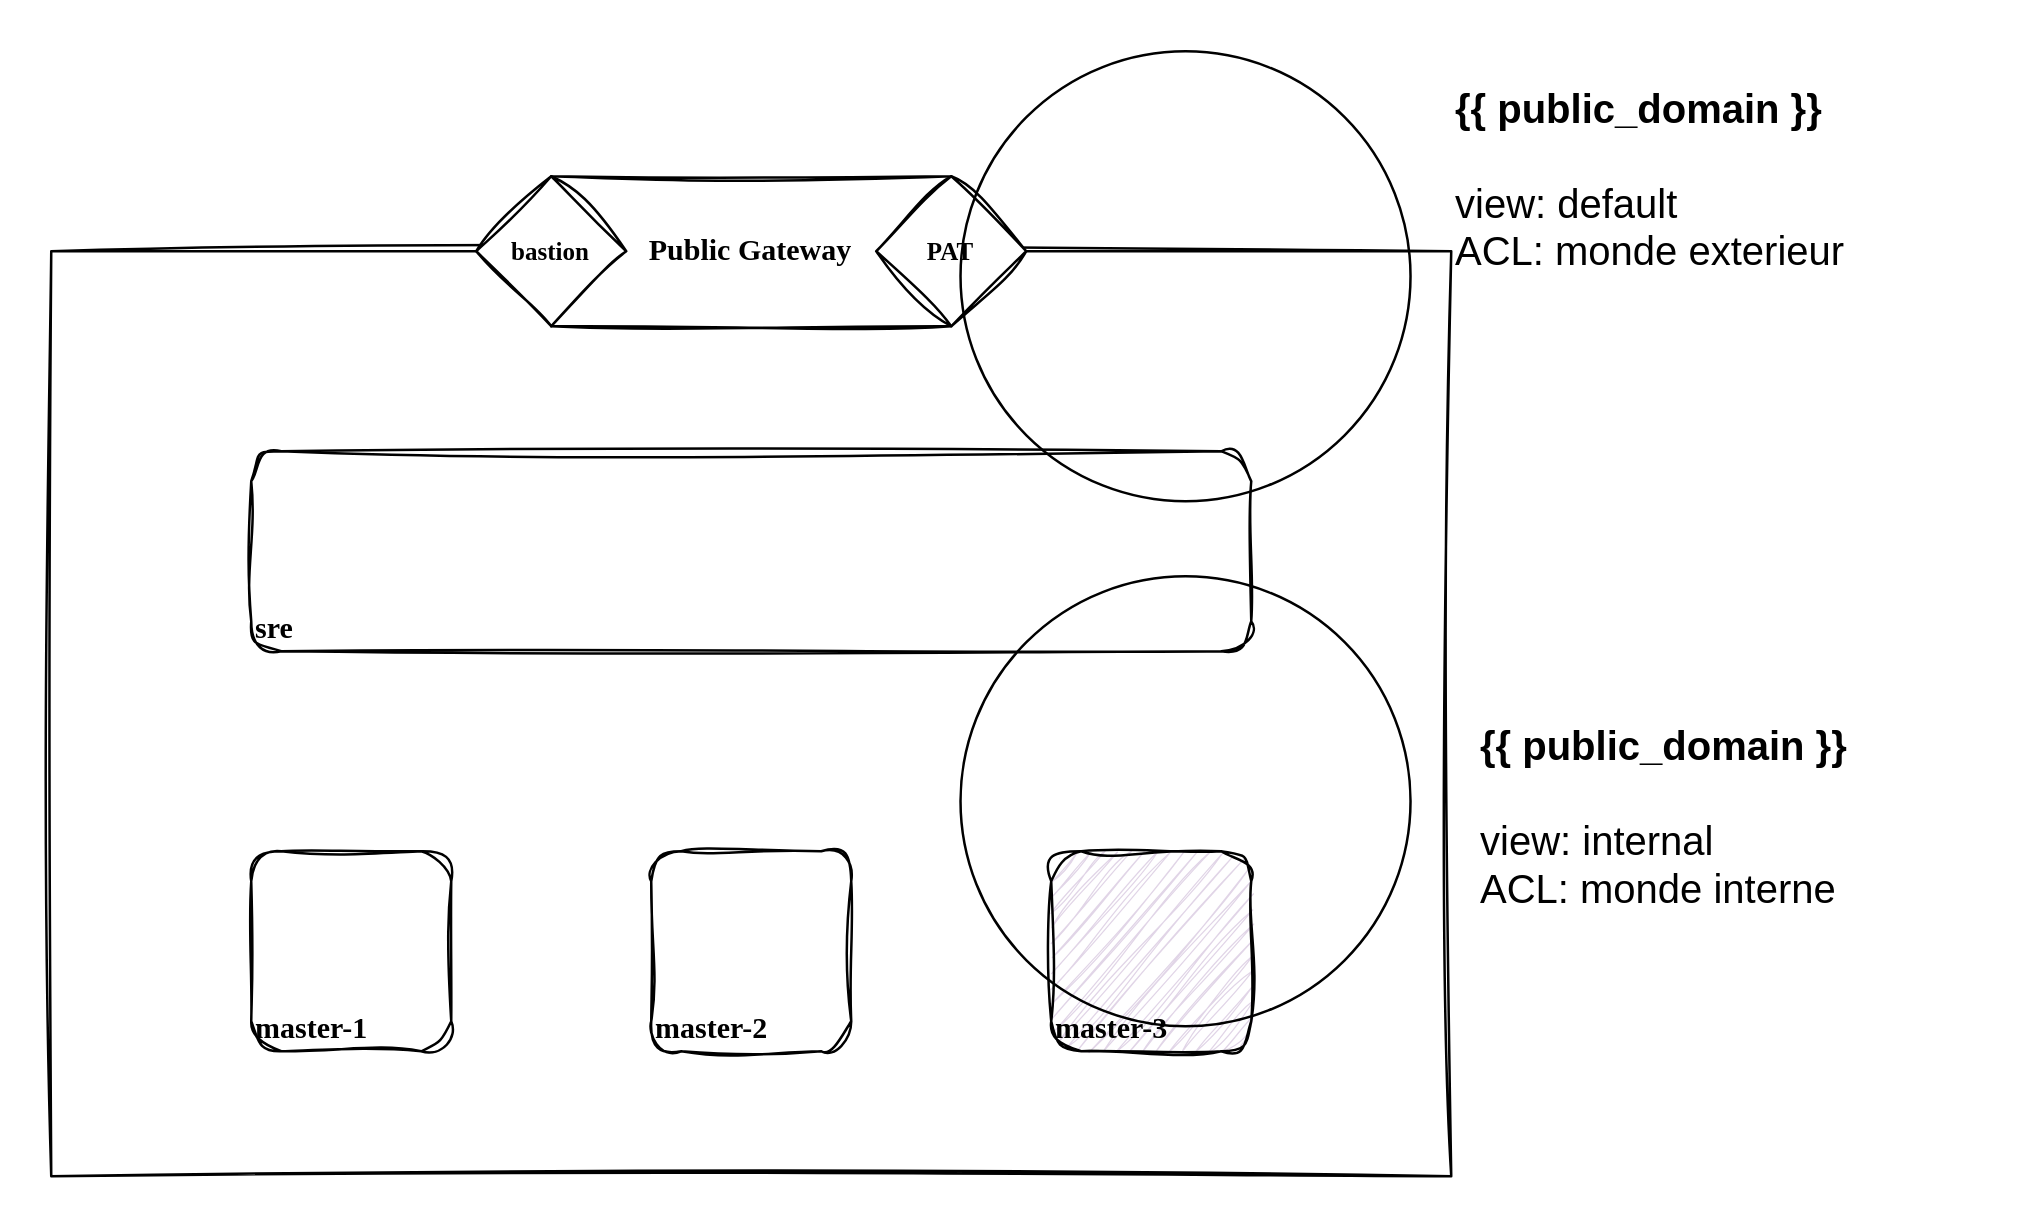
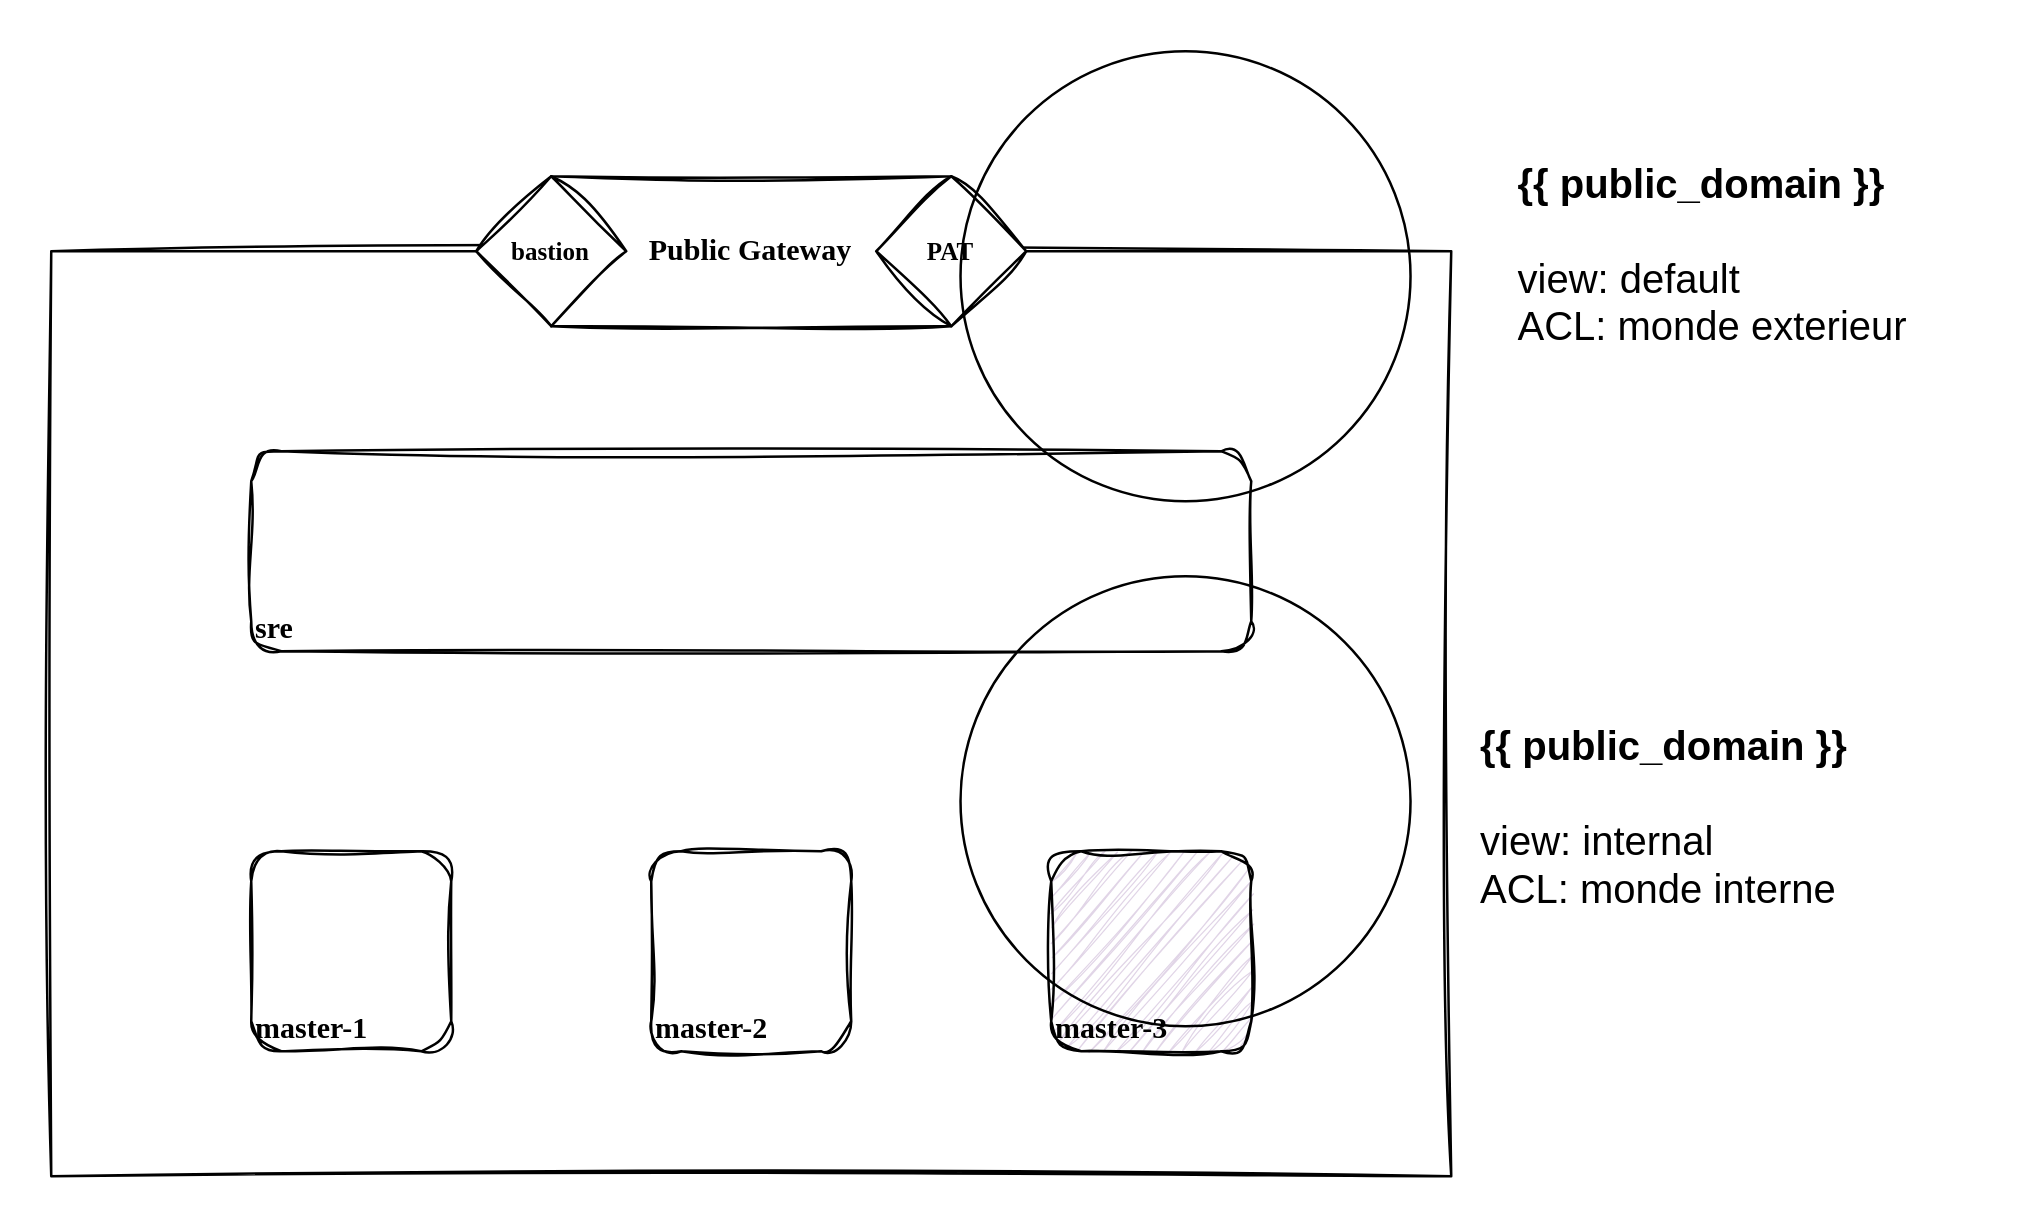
(1701, 251) -> (1764, 326)
